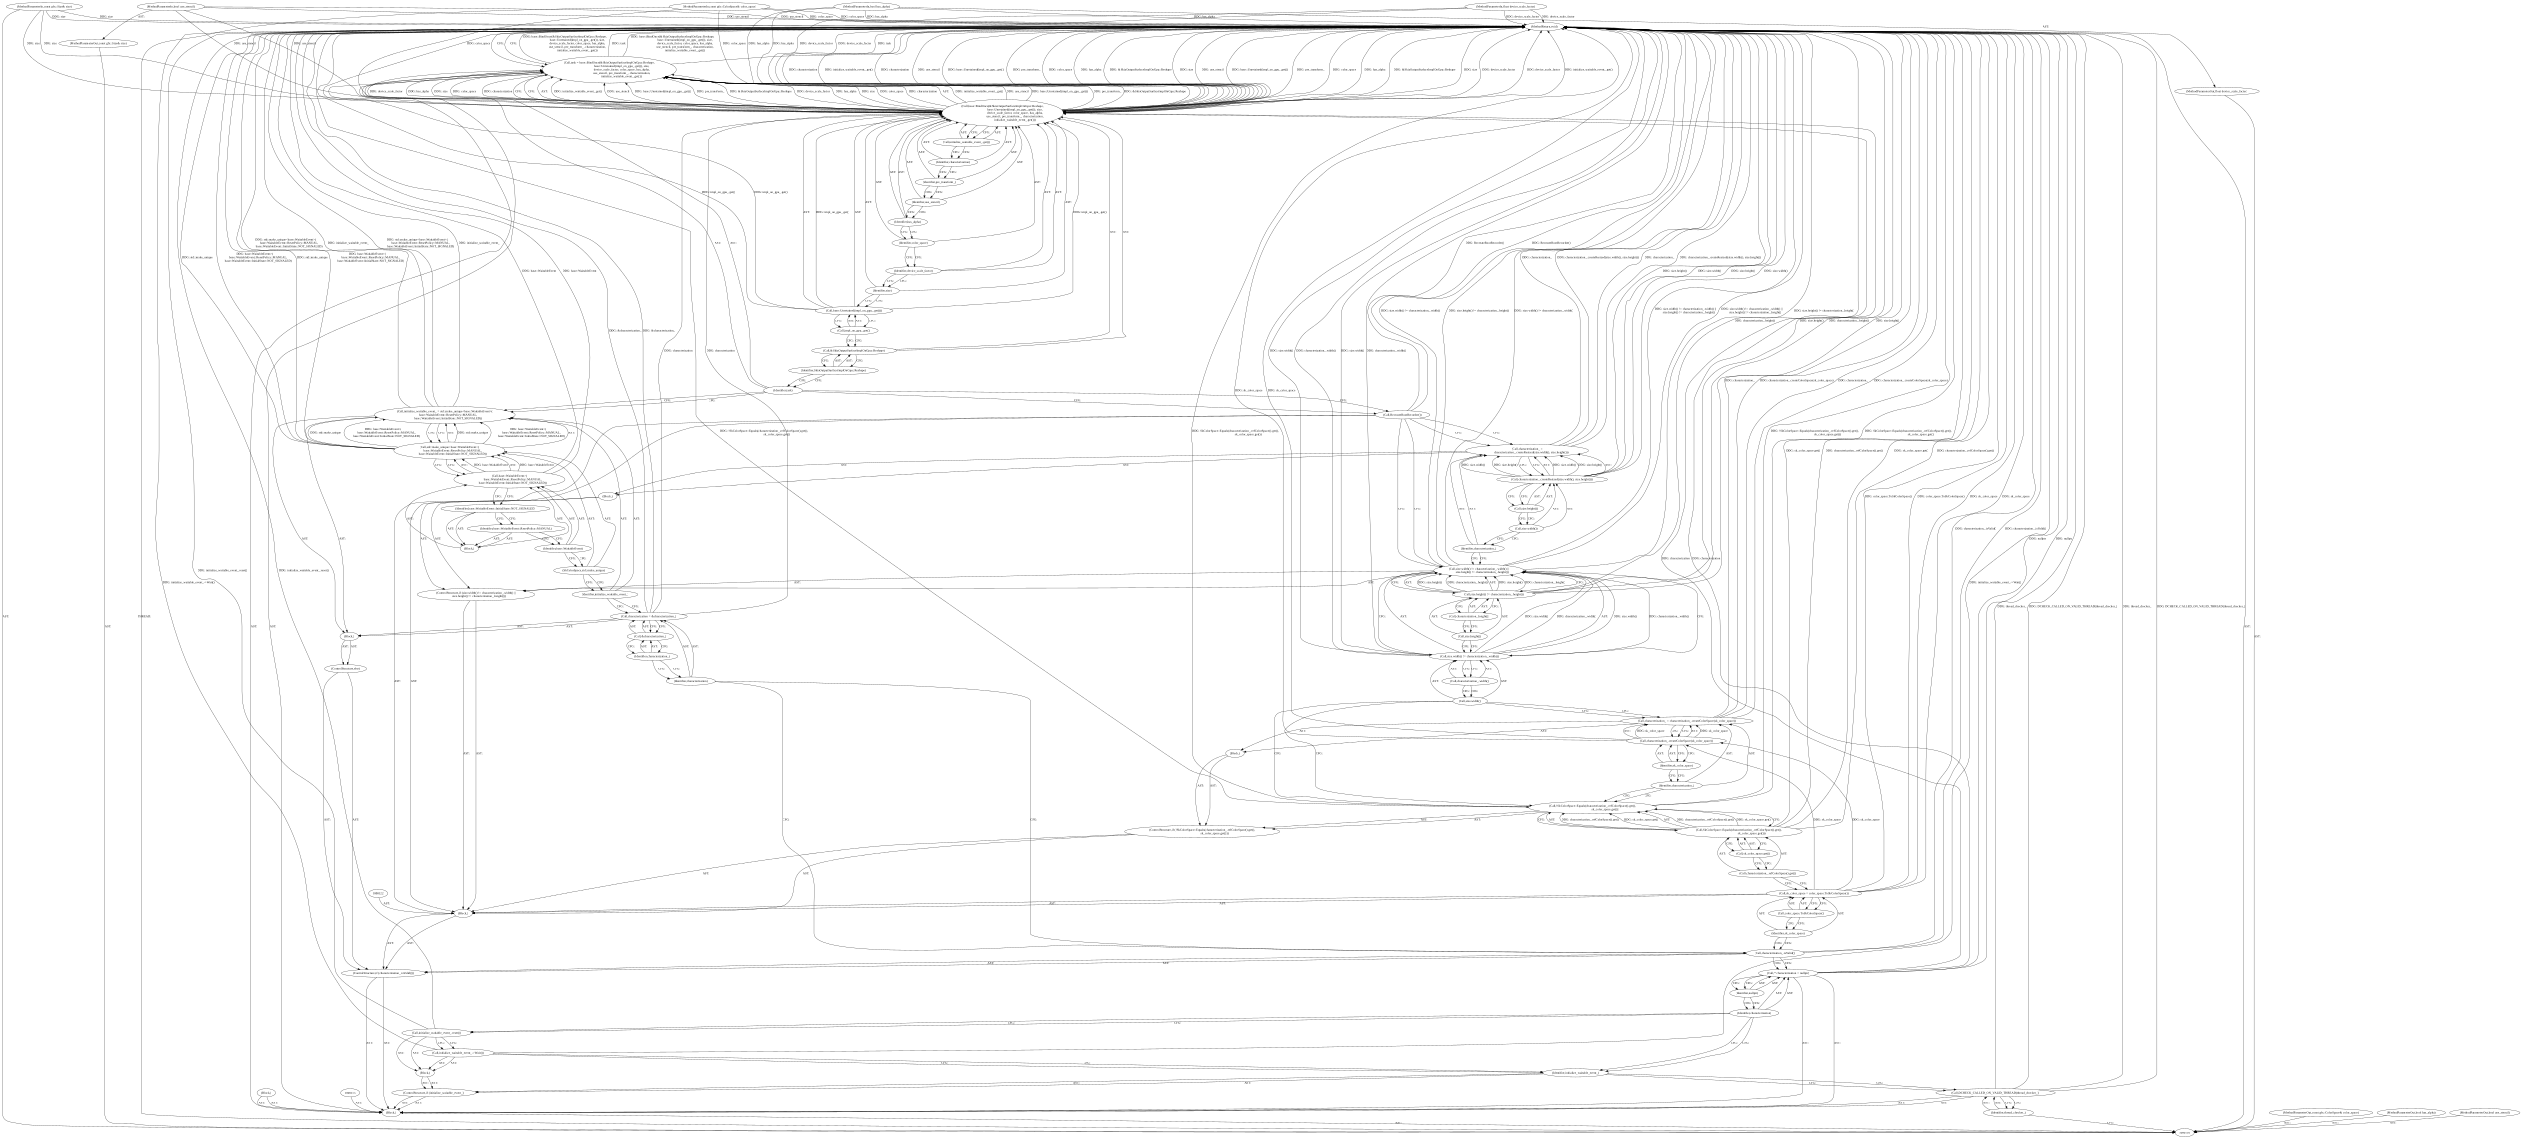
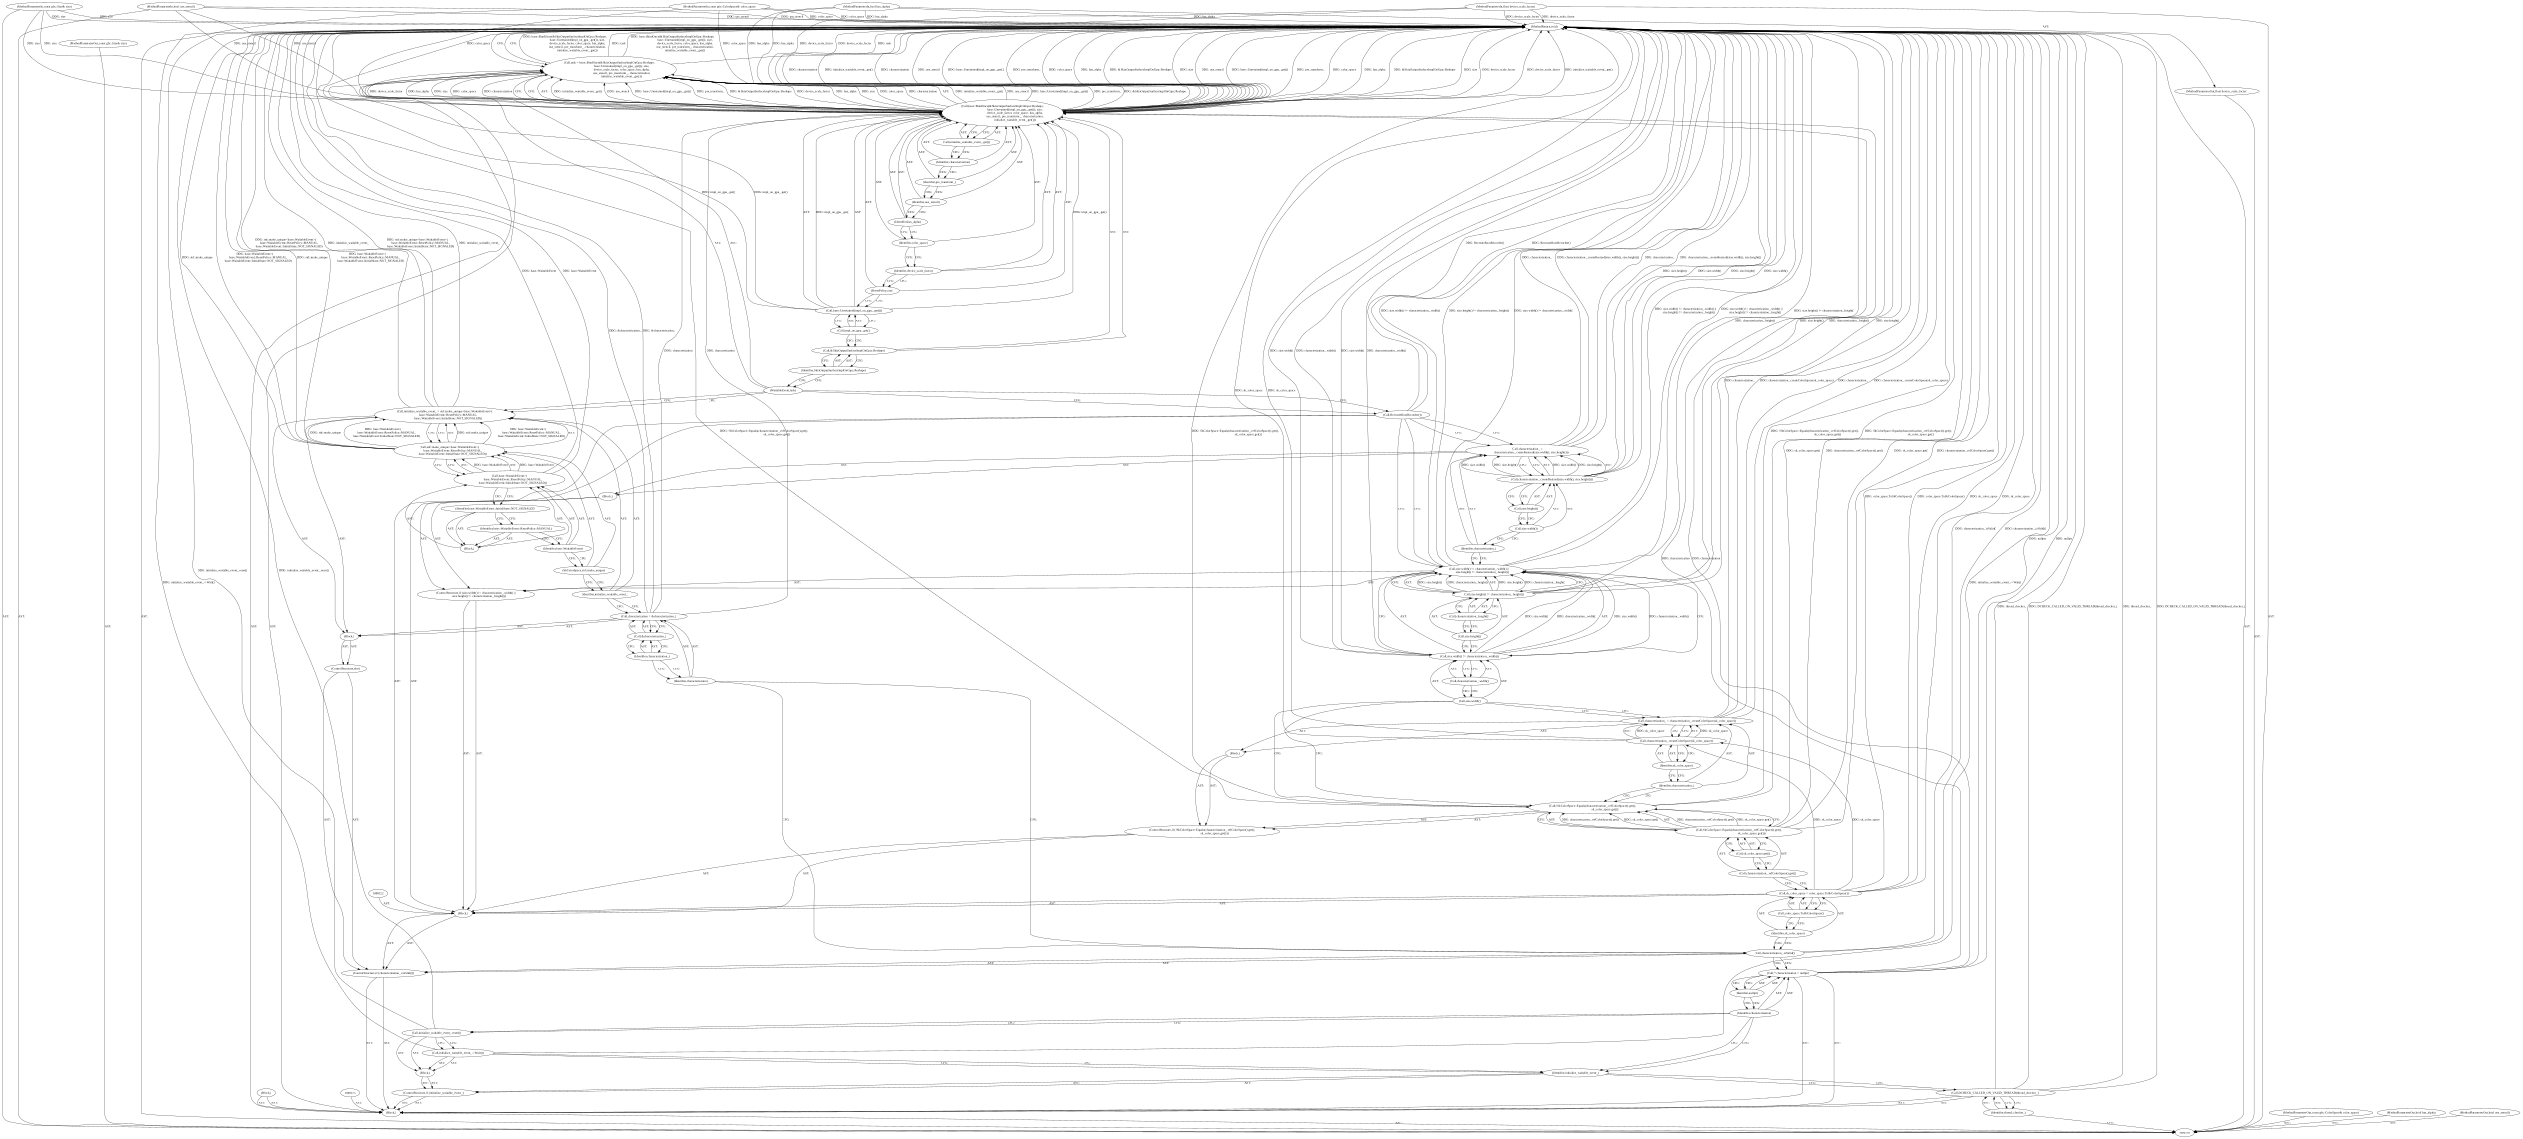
(123, 23) -> (18, 1083)
none -> (2268, 245)
(882, 291) -> (882, 291)
(783, 390) -> (783, 390)
(145, 616) -> (145, 616)
